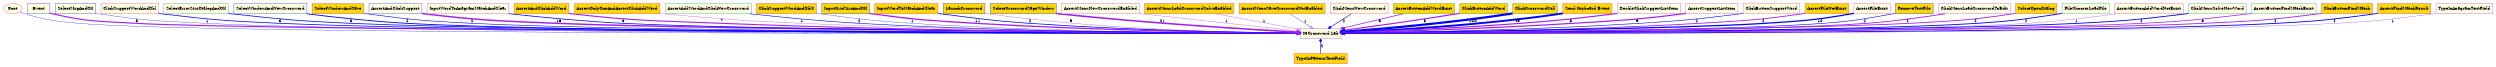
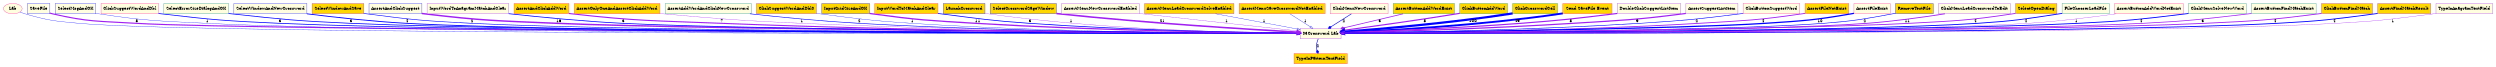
(13, 9) -> (13, 9)
(39, 9) -> (39, 9)
(1587, 9) -> (1587, 9)
(1030, 21) -> (1030, 21)
(1071, 21) -> (1071, 21)
(1256, 21) -> (1256, 21)
(1907, 21) -> (1907, 21)
(1891, 32) -> (1891, 32)
(1321, 48) -> (1317, 44)
